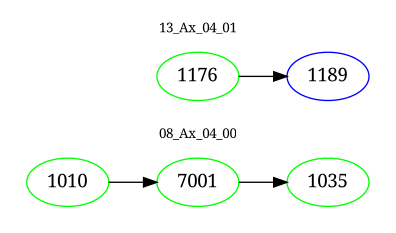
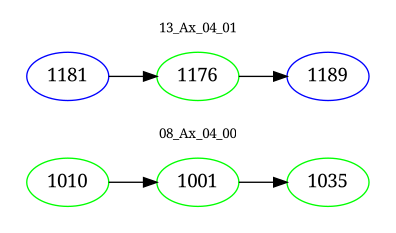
none -> (68, 76)
(198, 182) -> (198, 182)
